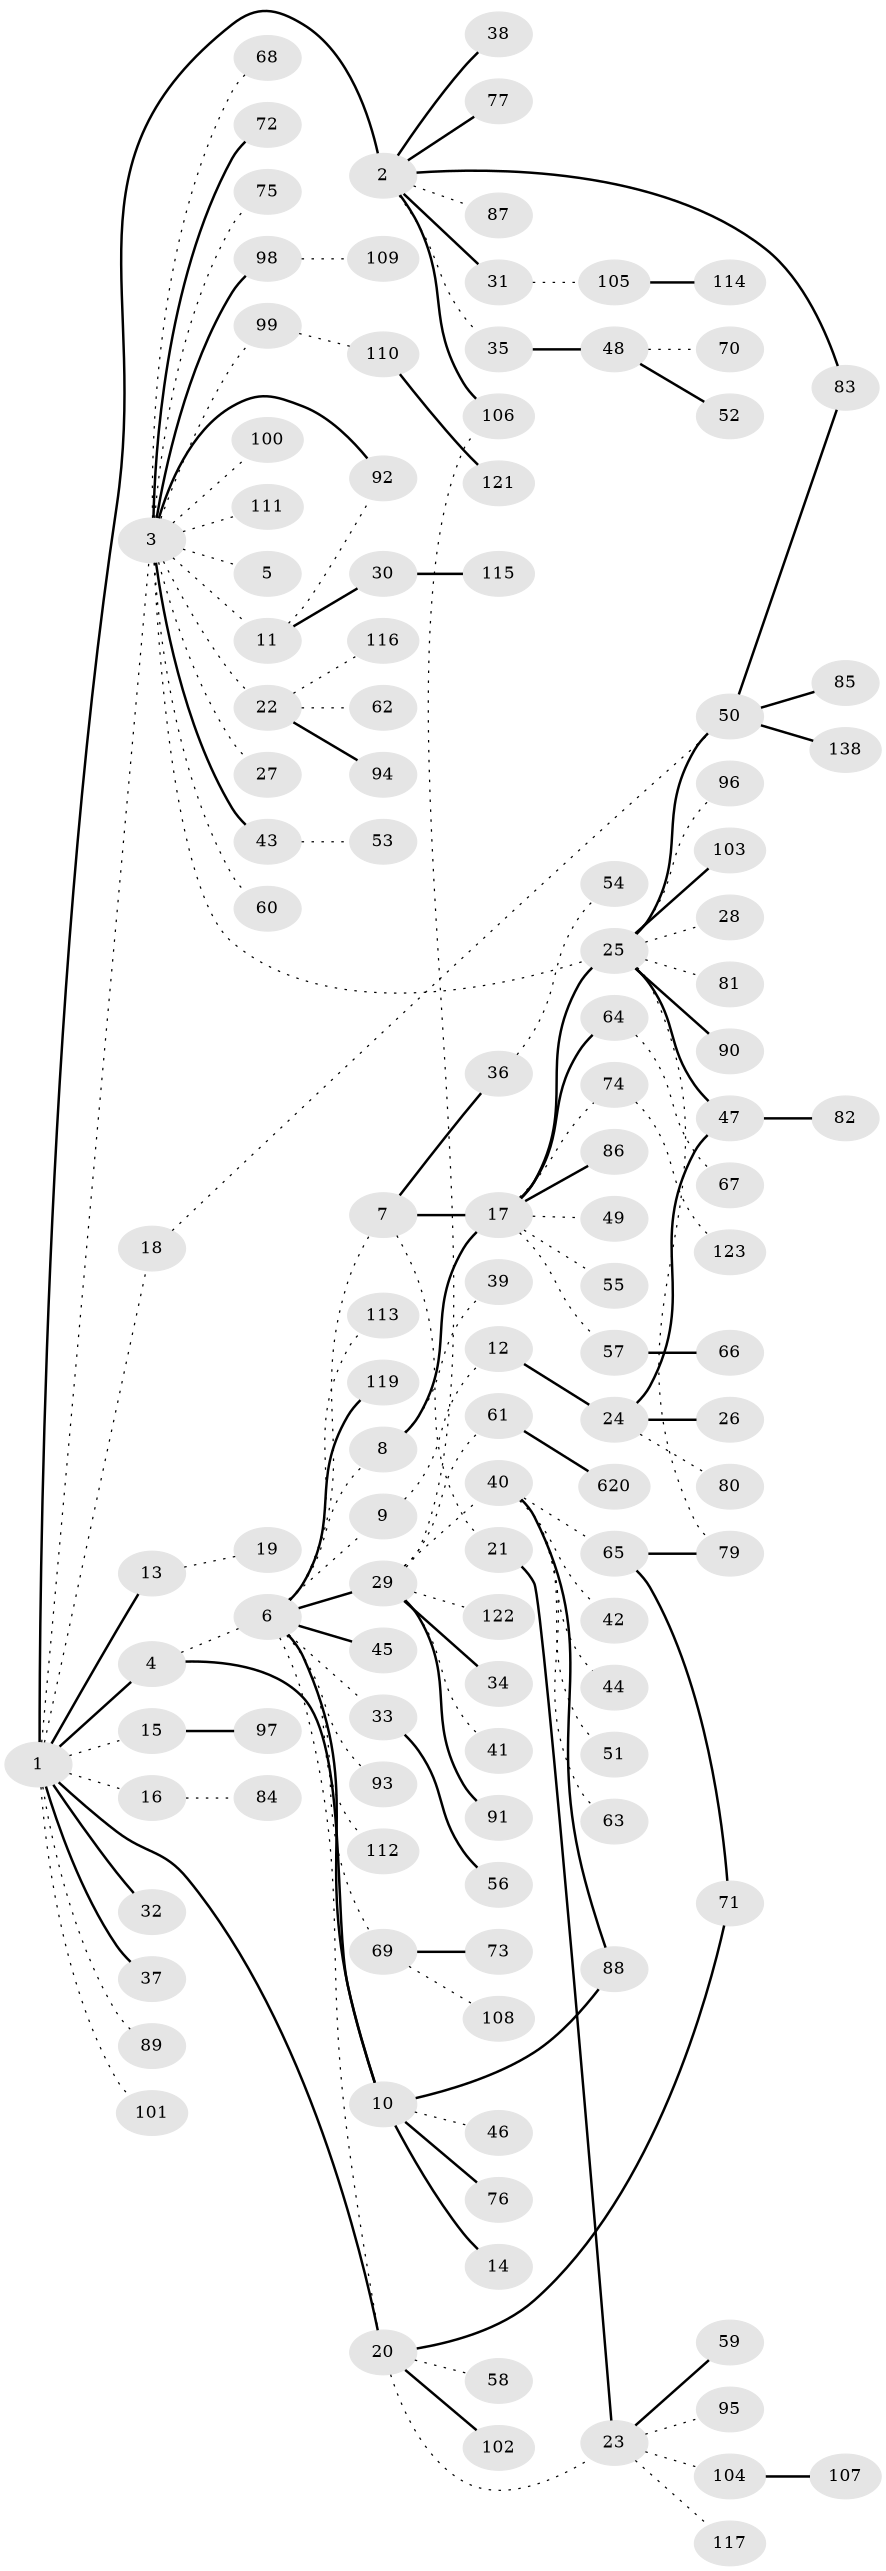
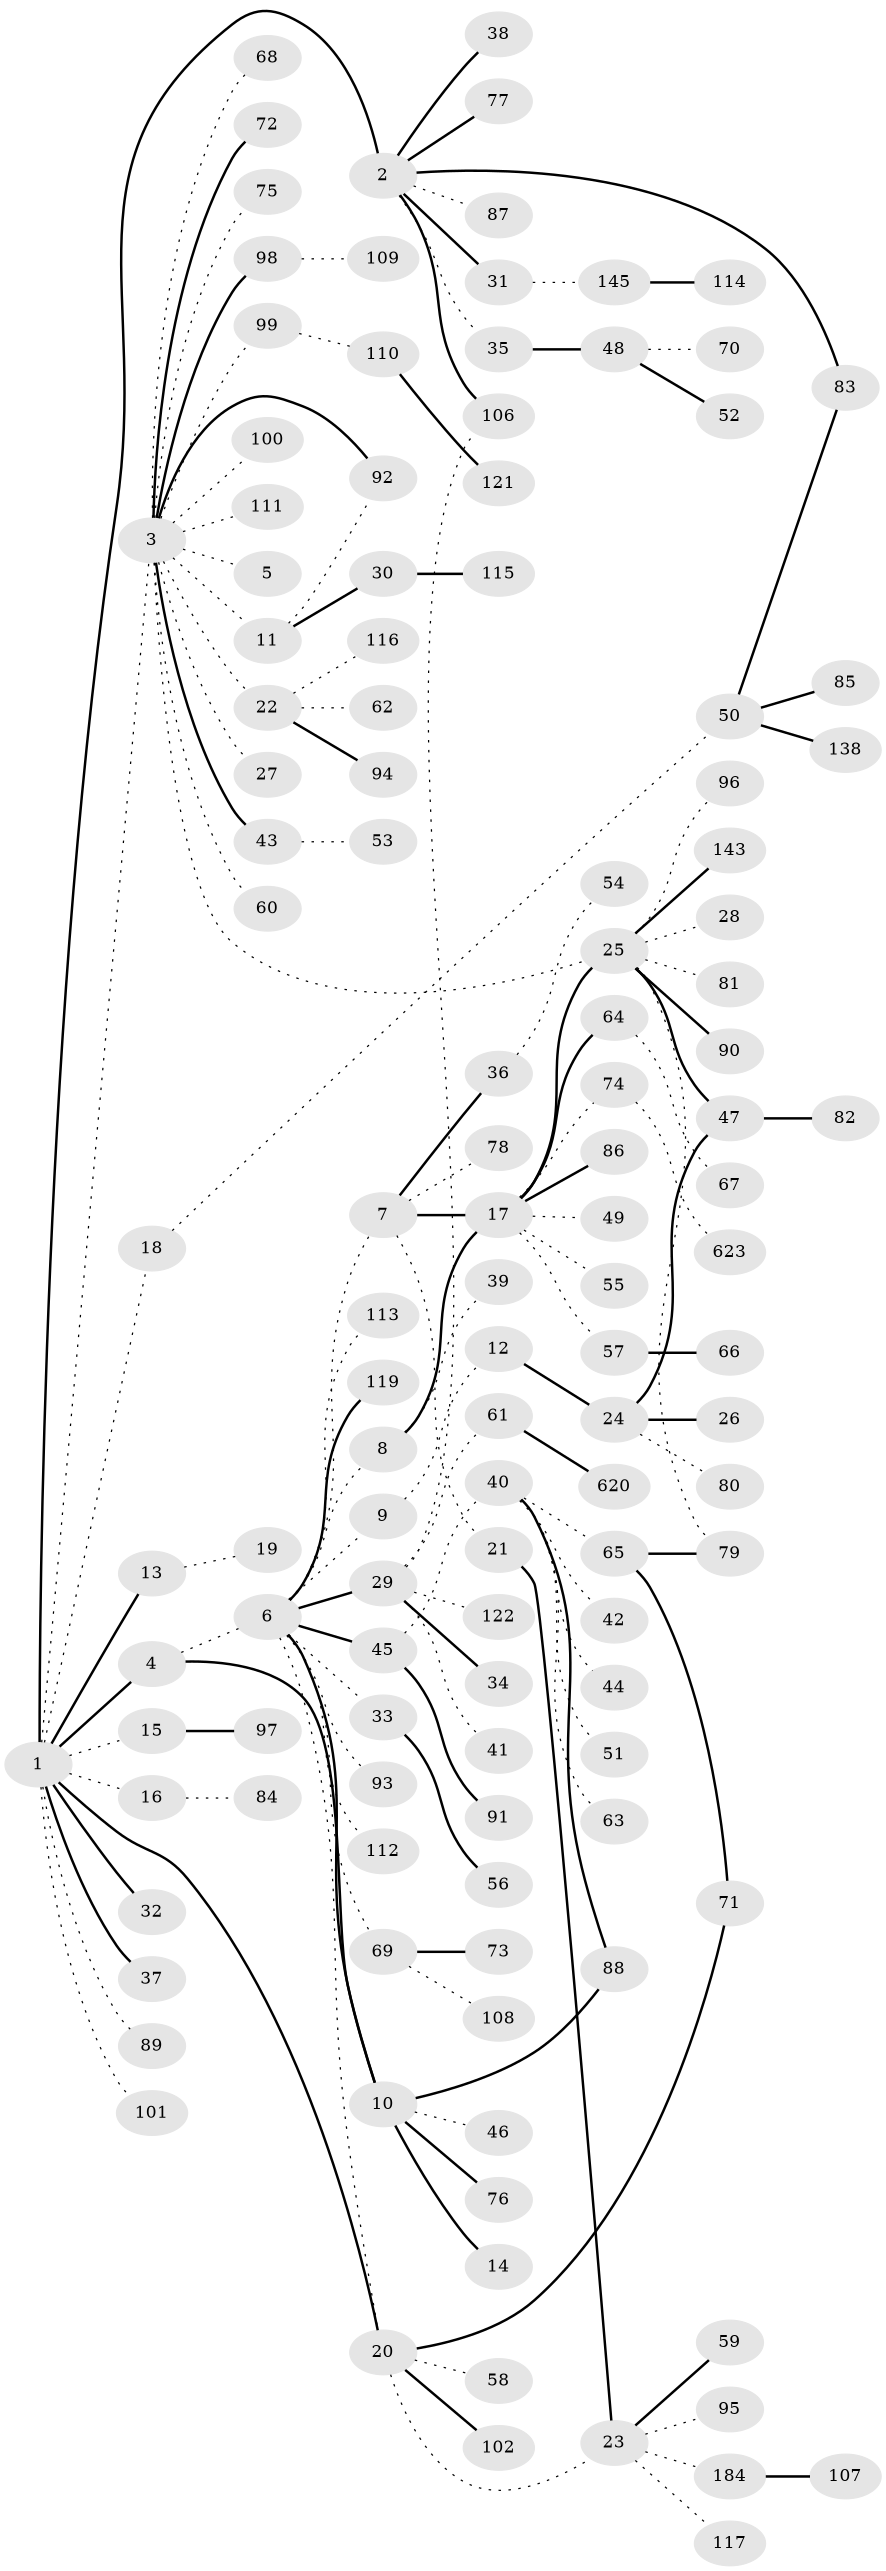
(614, 282) -> (614, 282)
(672, 834) -> none
(730, 850) -> (730, 850)
none -> (499, 1148)
(730, 1252) -> (730, 1252)
(441, 1533) -> (441, 1567)
(441, 1701) -> (441, 1734)
(730, 2476) -> (730, 2476)
